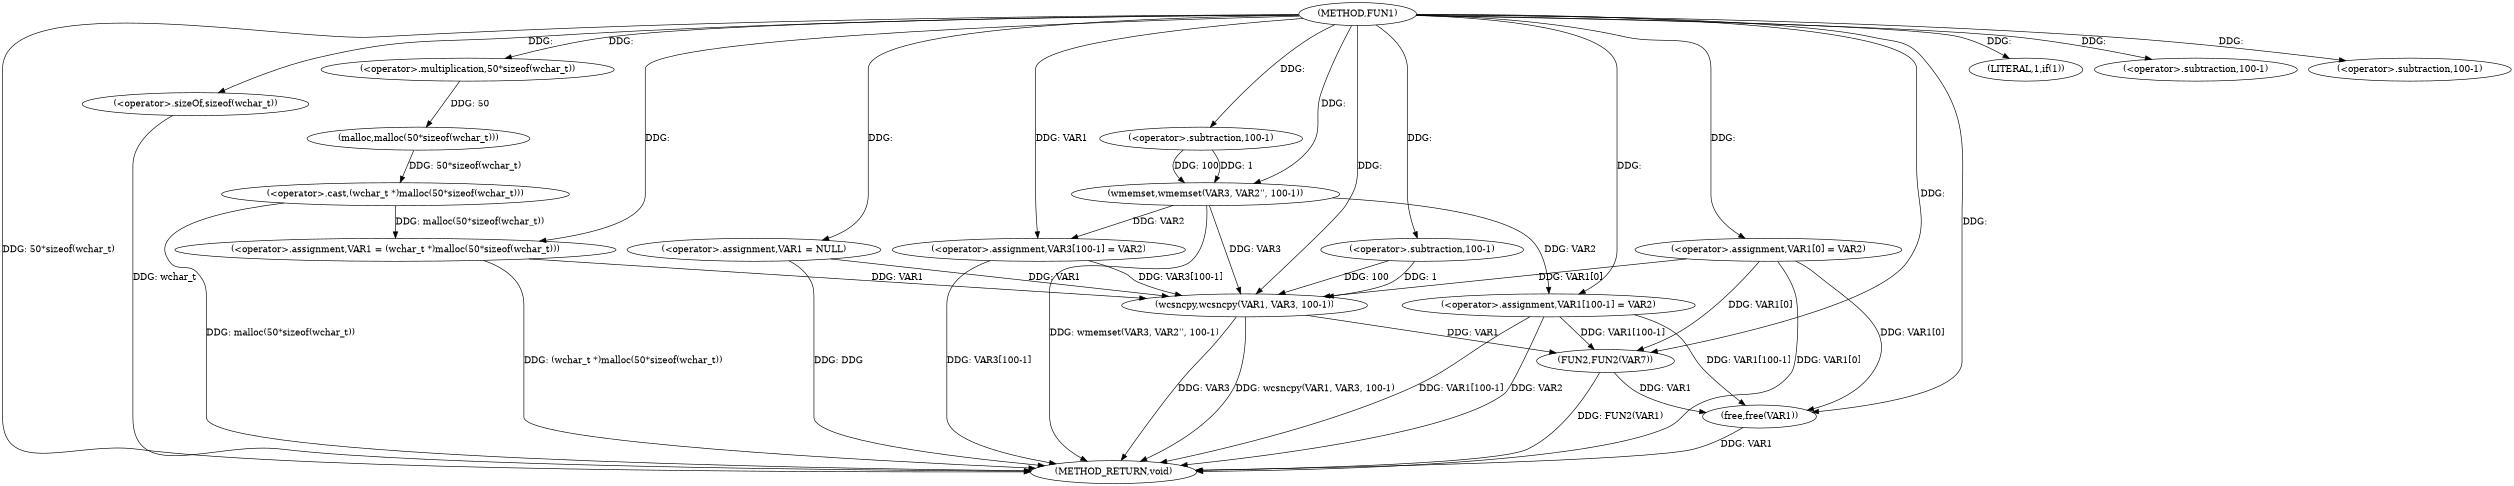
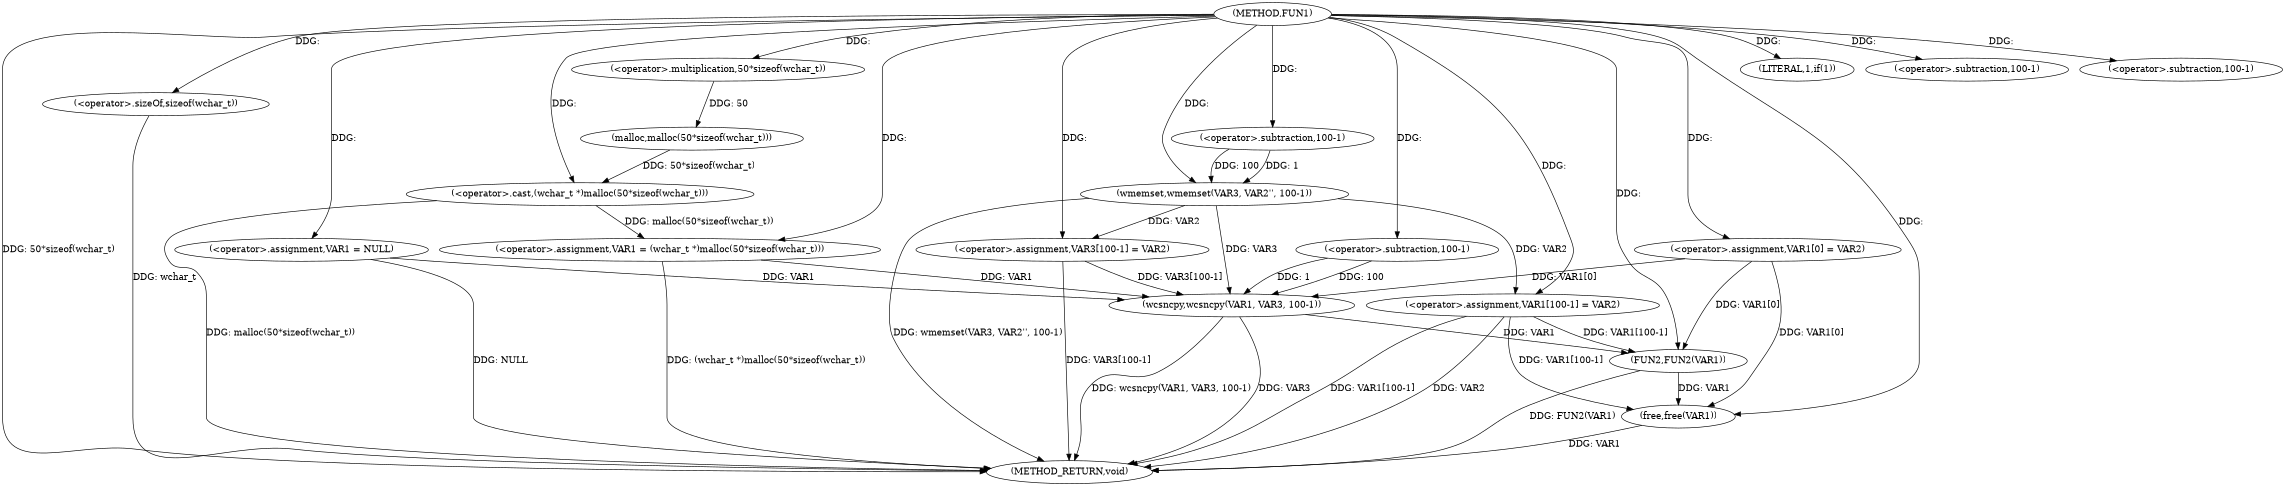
(1062, 139) -> (1076, 139)
(1357, 177) -> (827, 30)
(839, 361) -> (501, 361)
(1606, 361) -> (1678, 361)
(1565, 451) -> none
